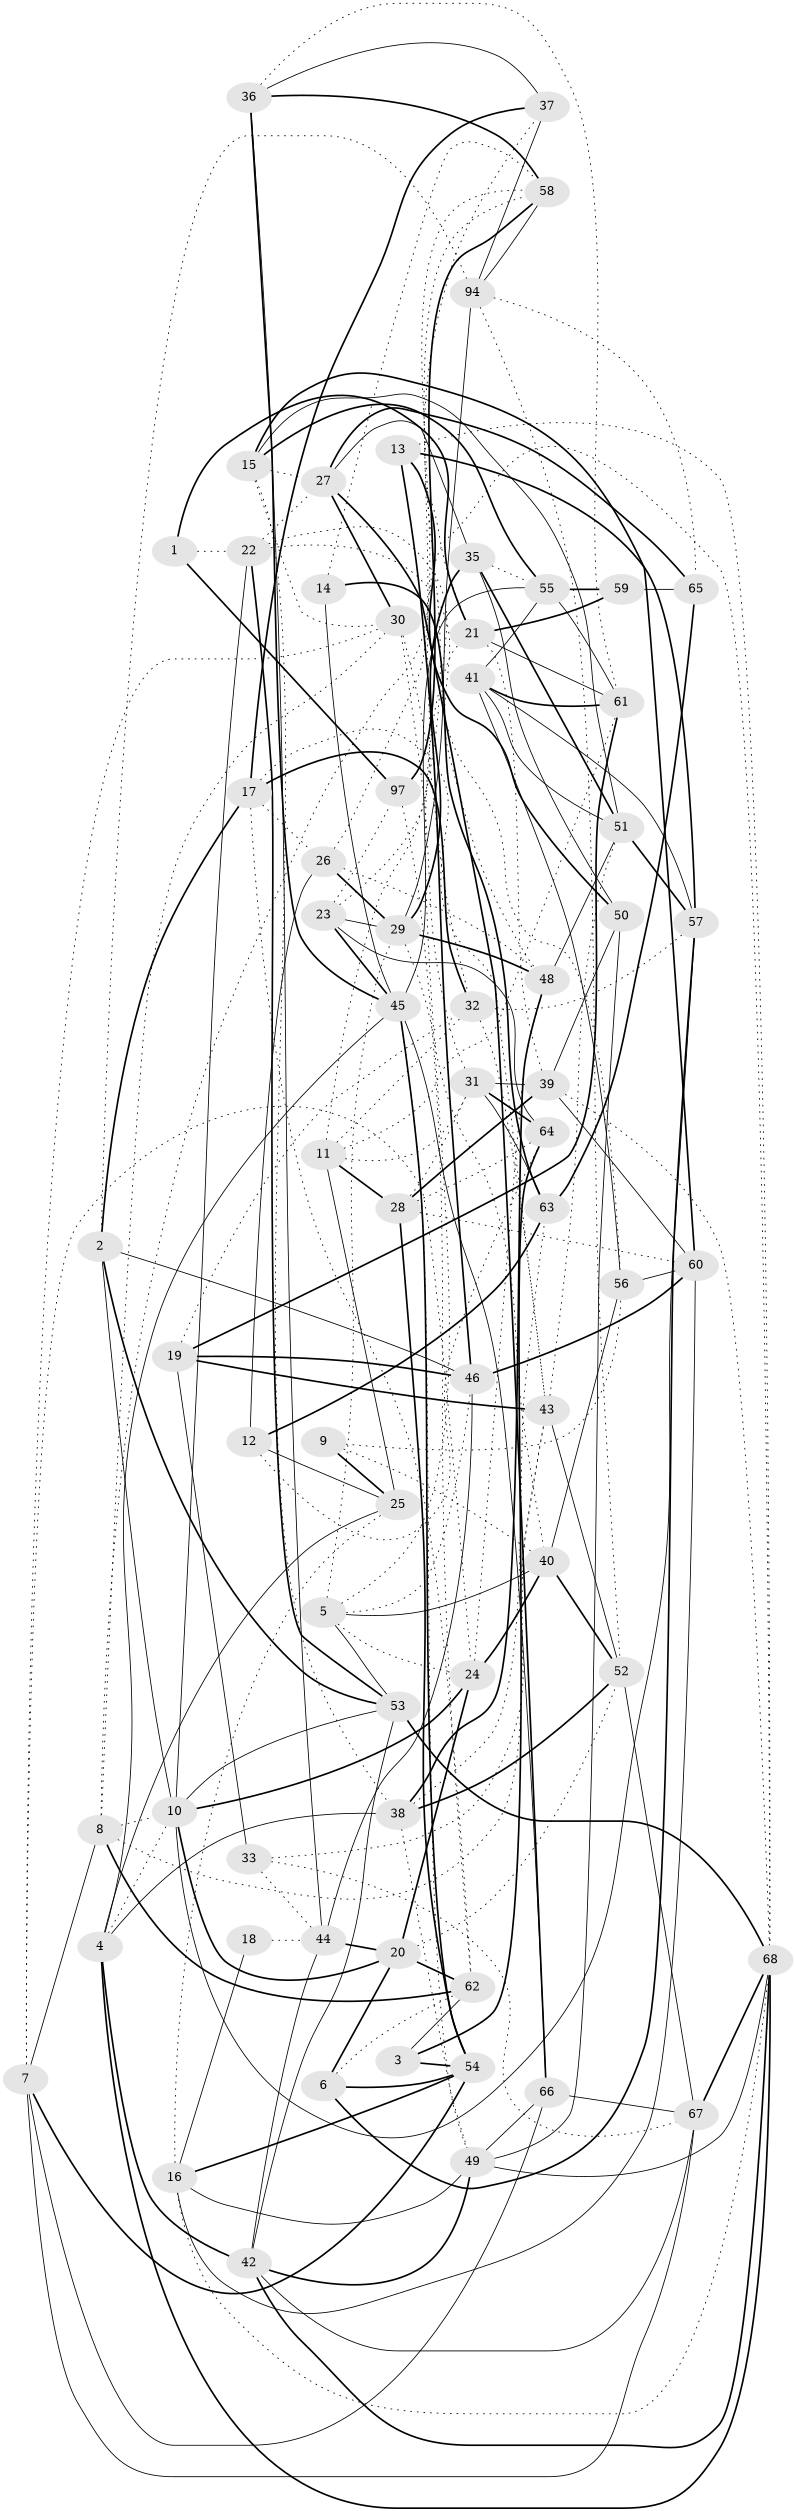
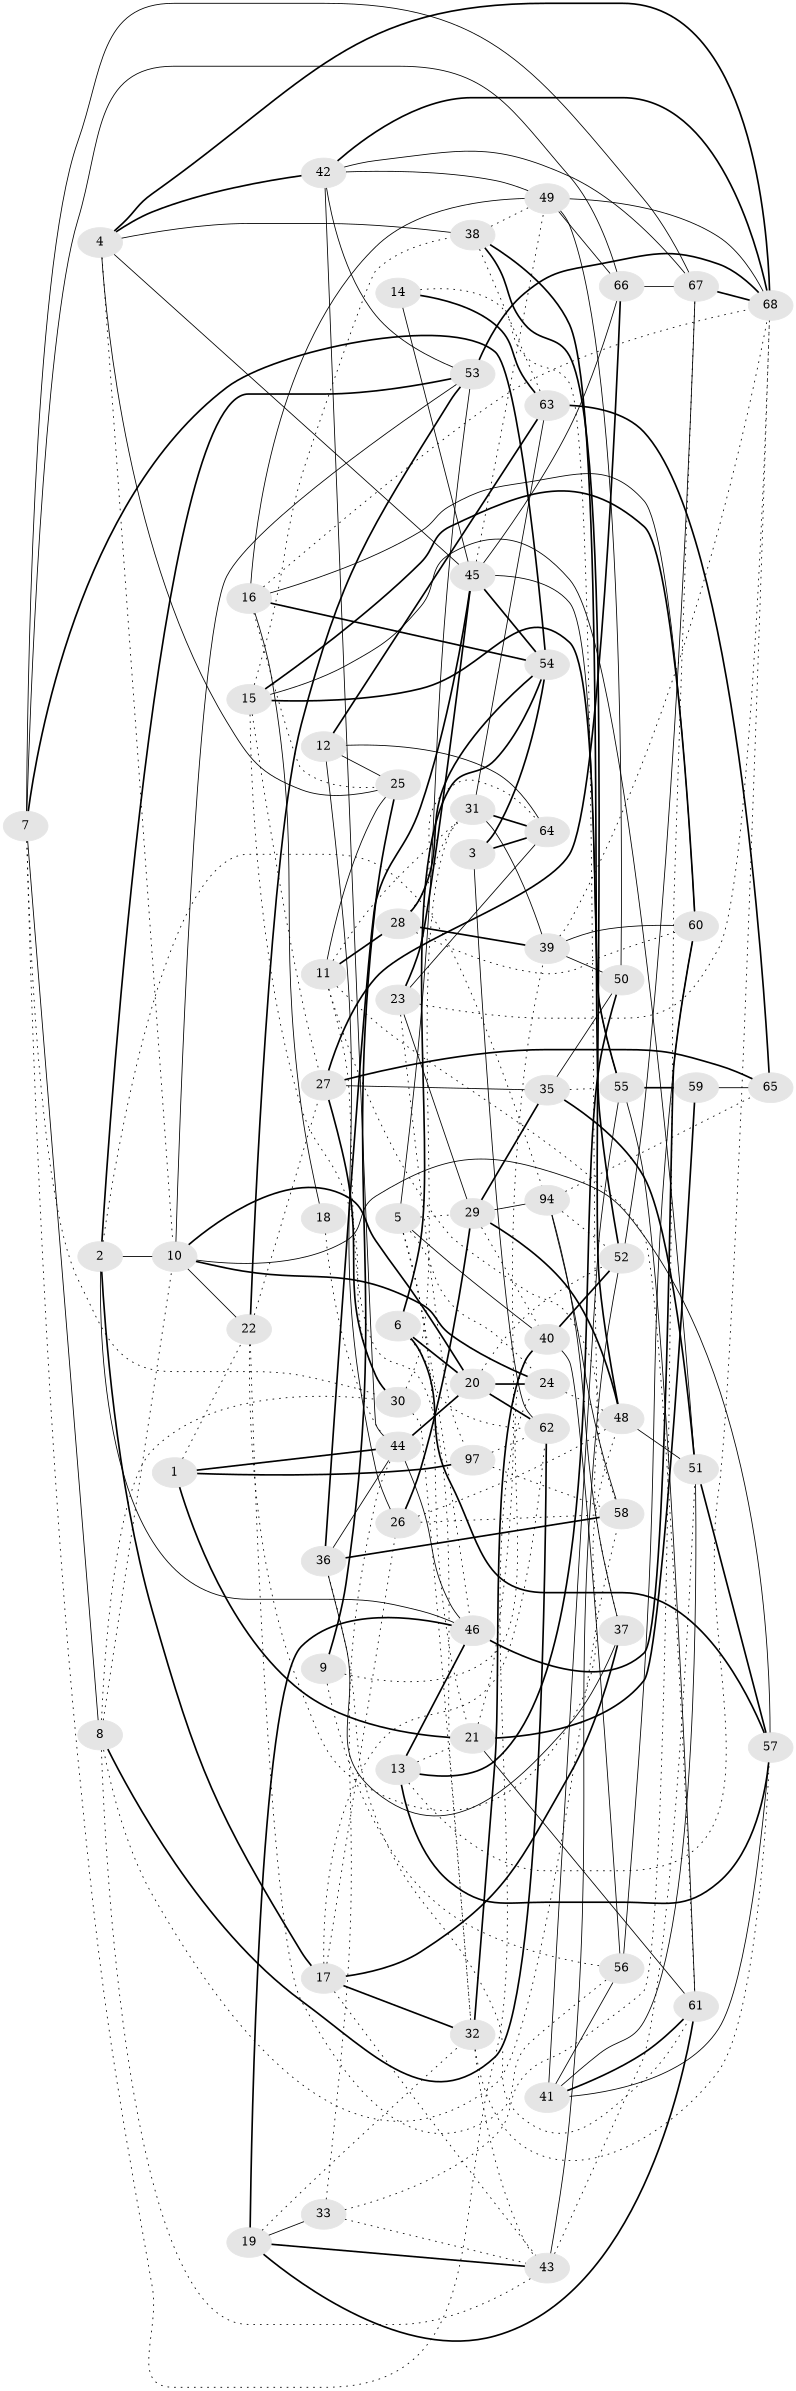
(430, 472) -> (553, 1489)
(456, 1340) -> (443, 753)
none -> (286, 1460)
(500, 1642) -> (497, 1717)
(398, 2278) -> (438, 173)
